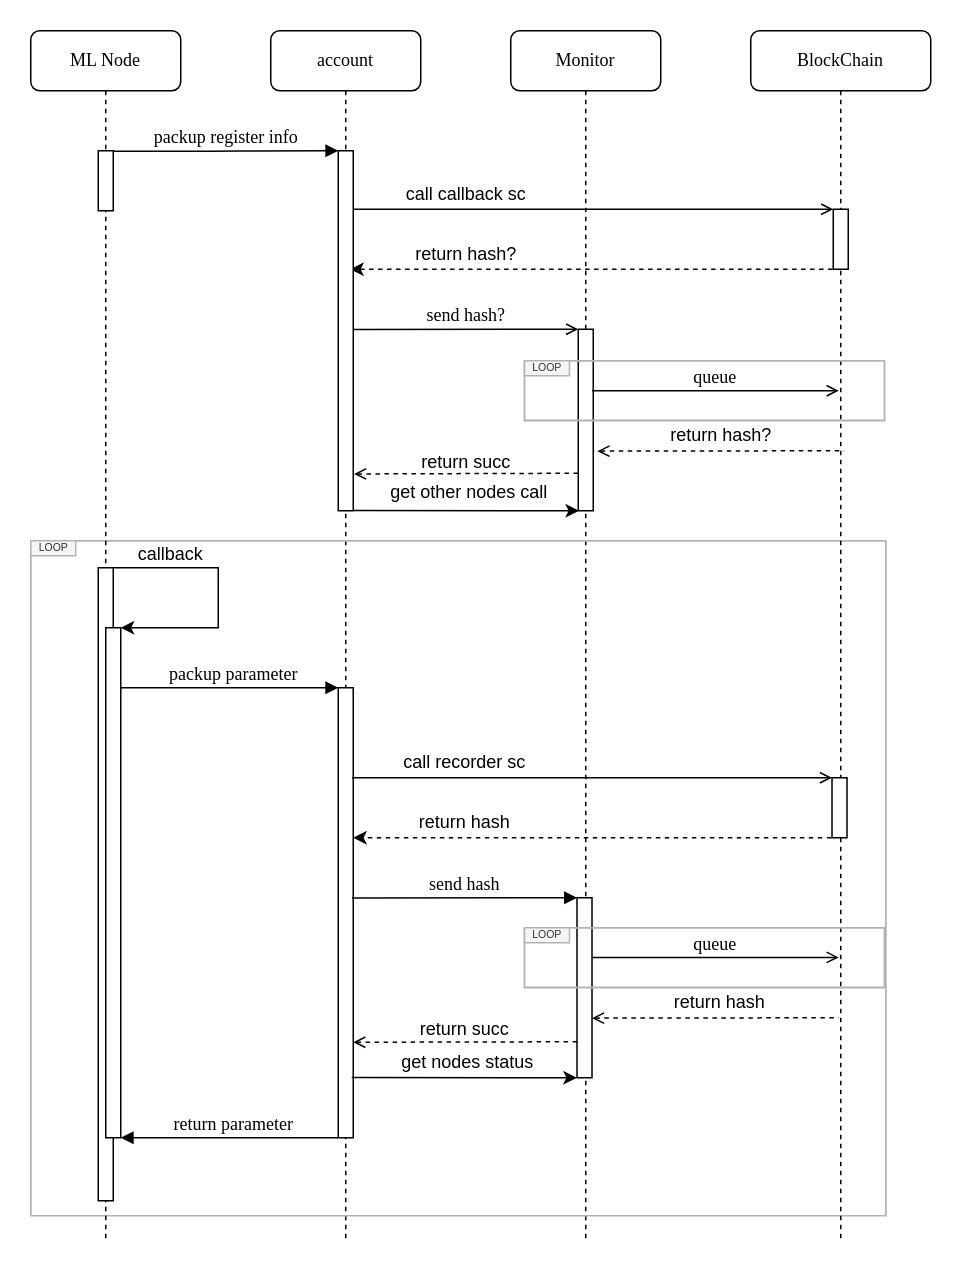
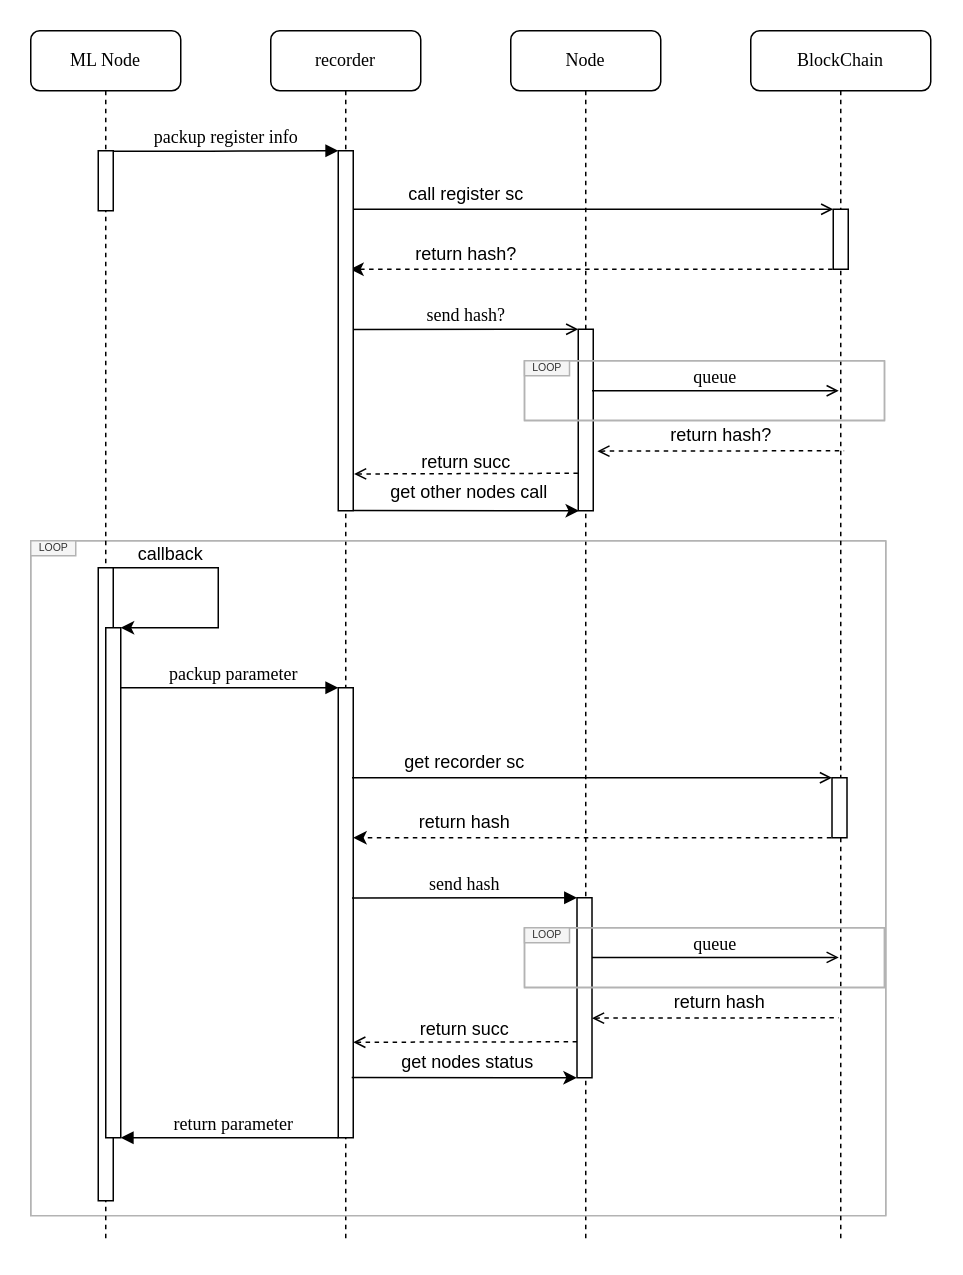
(346, 61) -> (346, 61)
(586, 61) -> (586, 61)
(467, 194) -> (467, 194)
(465, 763) -> (465, 763)
